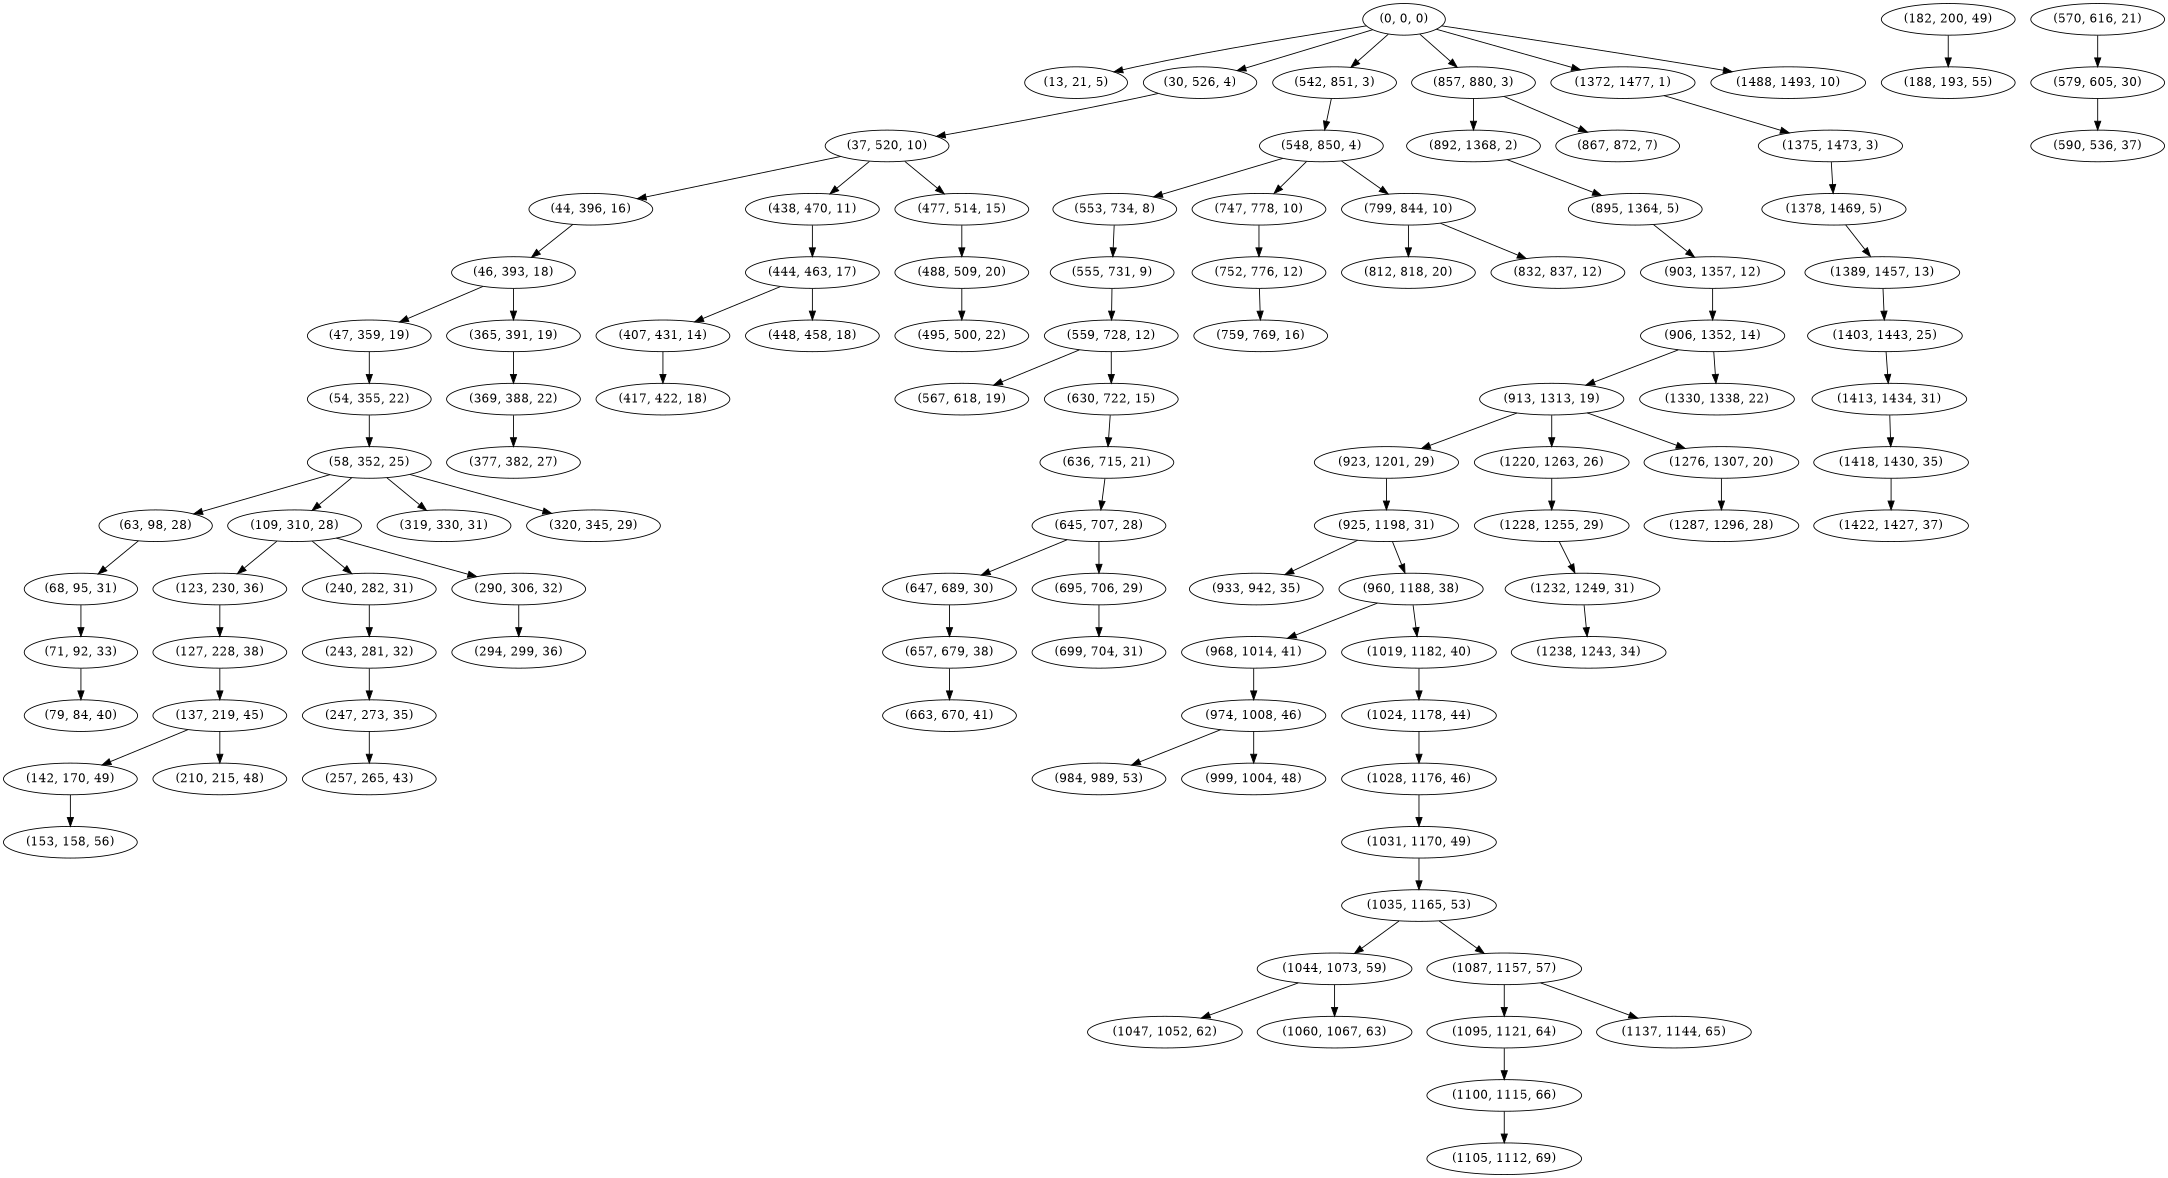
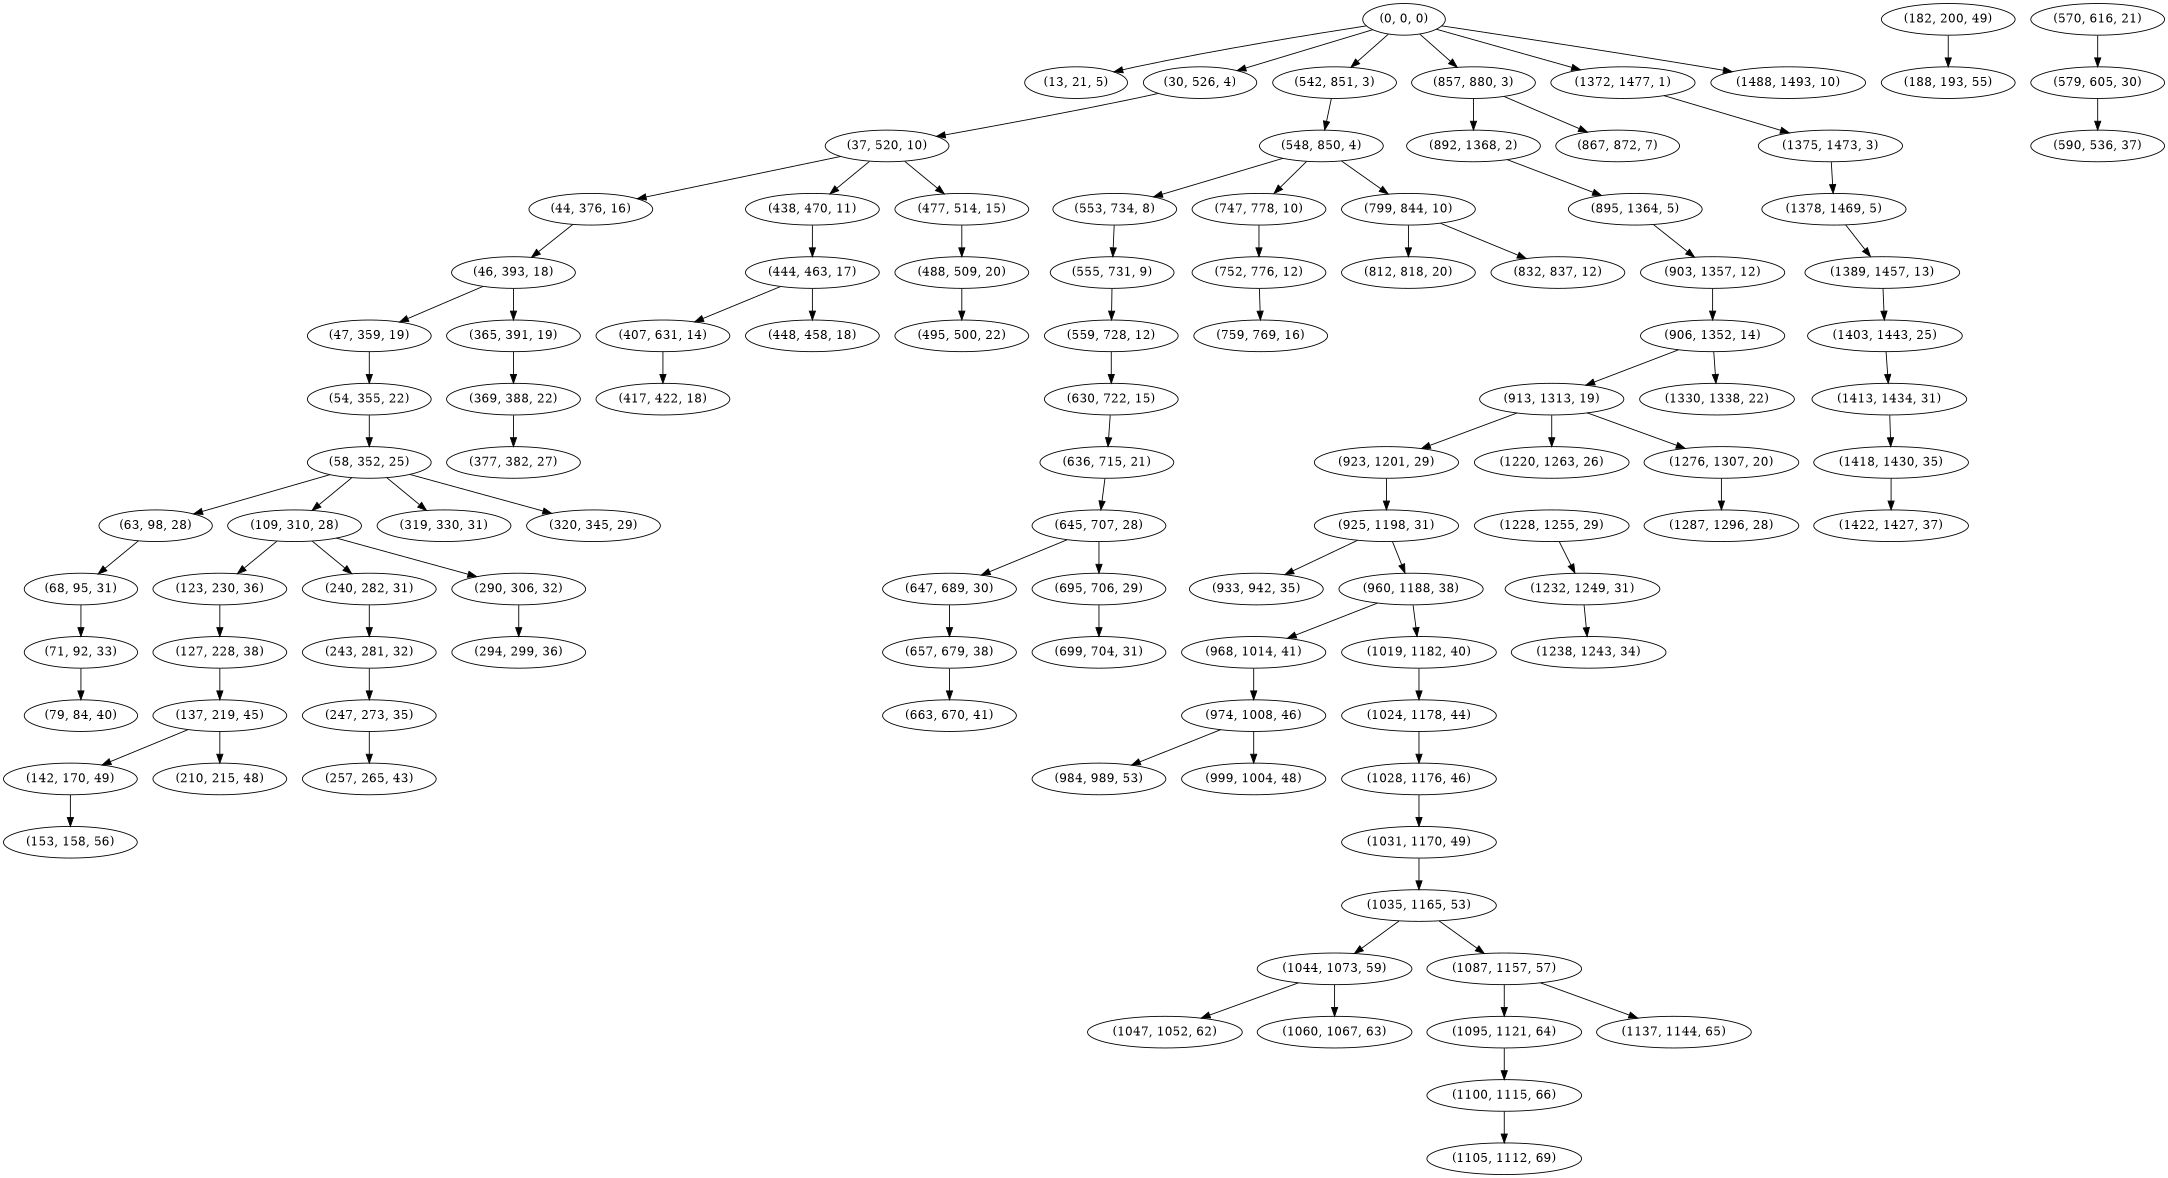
(591, 209) -> (591, 209)
(663, 336) -> (663, 336)
(962, 399) -> none
(1552, 490) -> none
